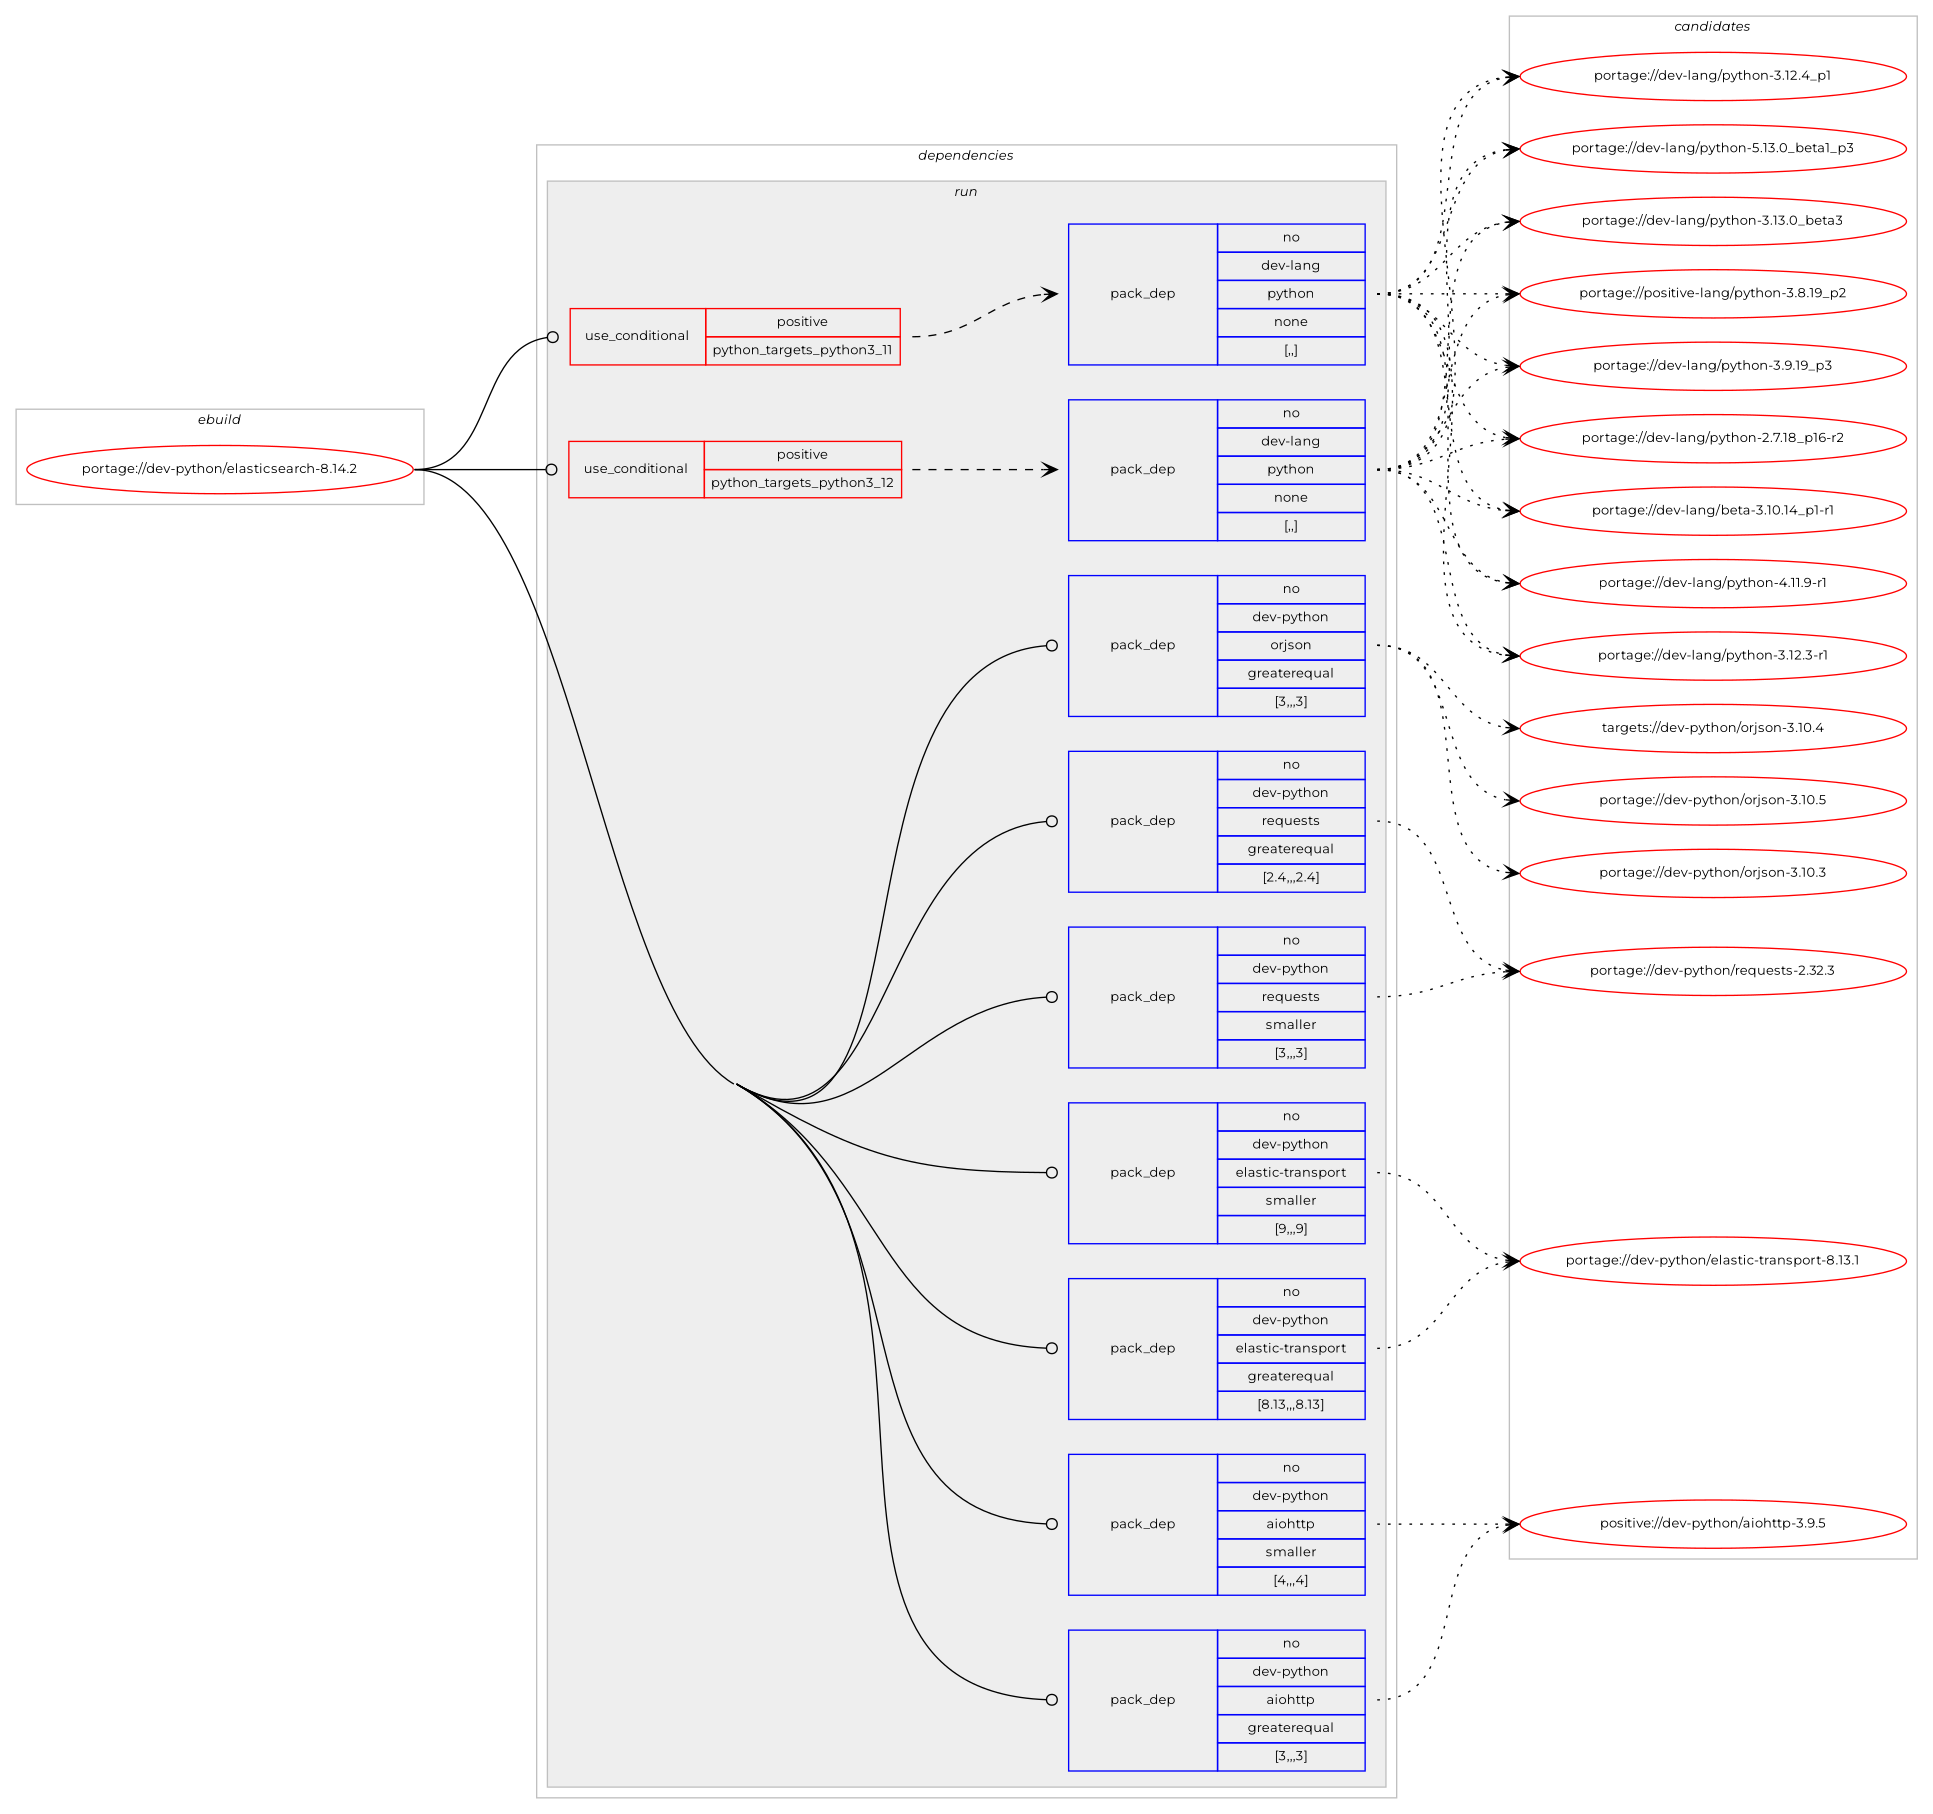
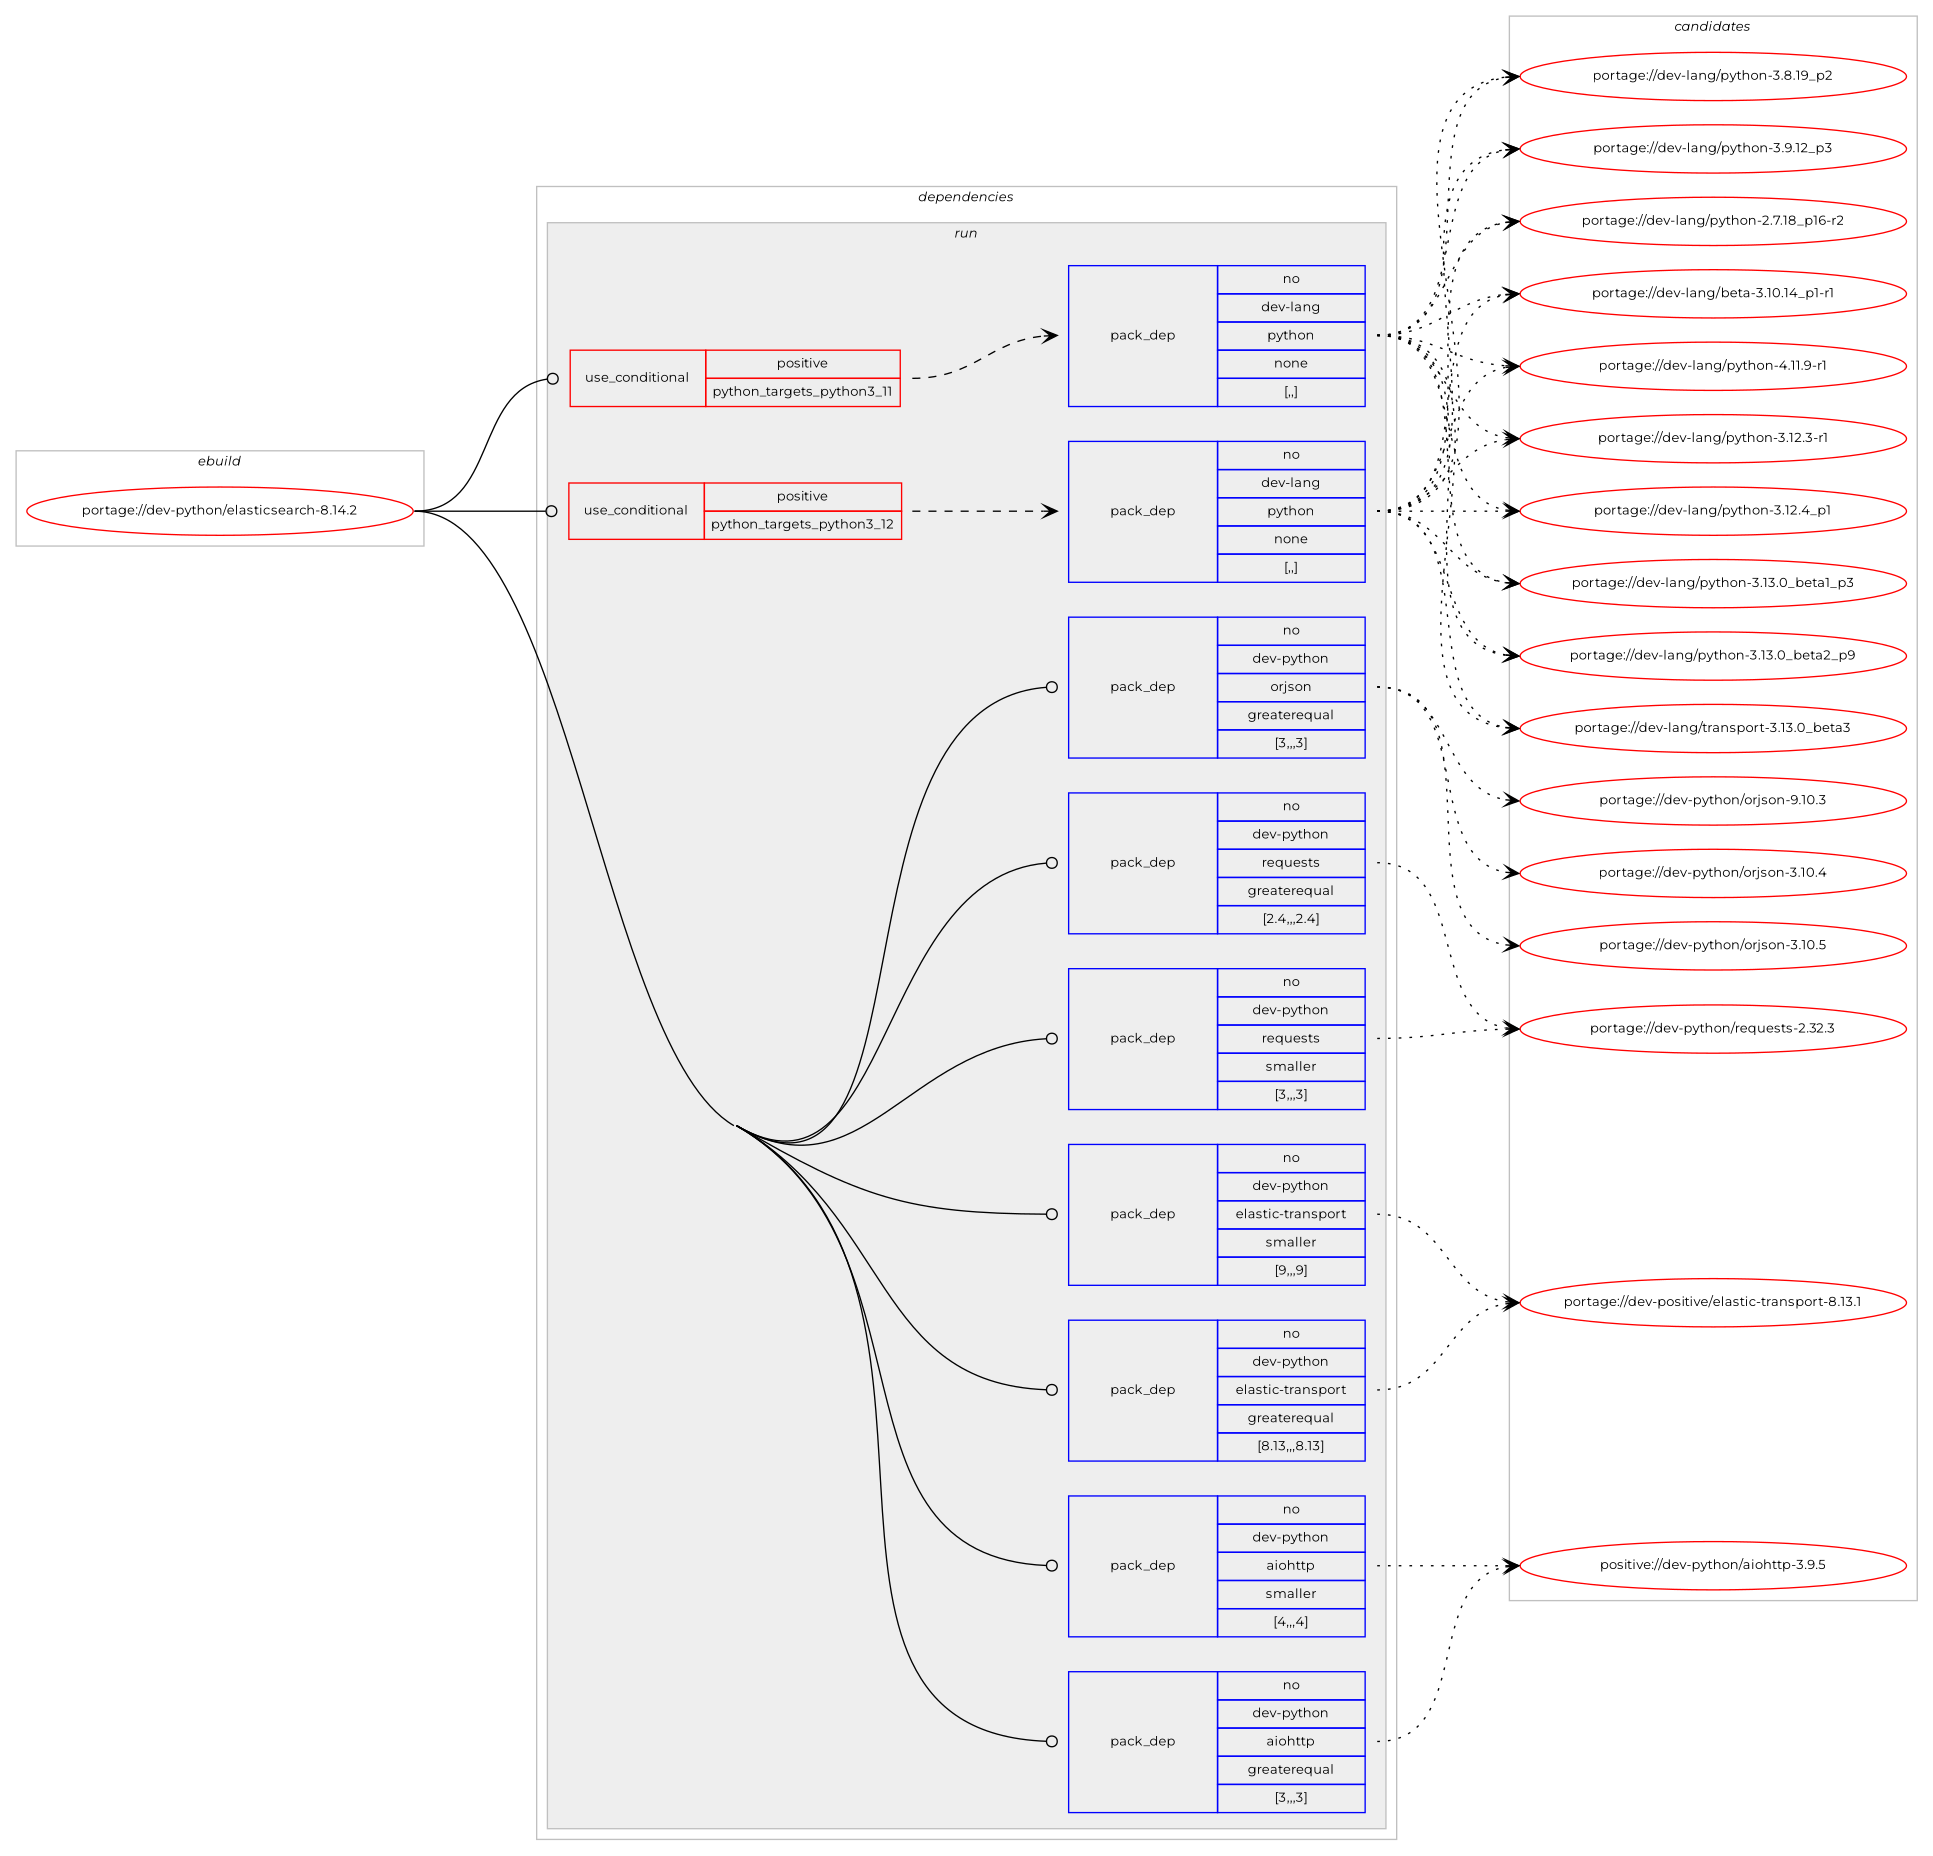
(1713, 149) -> (1713, 584)
(1713, 221) -> (1713, 729)
(1713, 294) -> (1713, 76)
(1713, 366) -> (1713, 149)
none -> (1713, 656)
(1713, 729) -> (1713, 873)
(1713, 873) -> (1713, 801)
(1713, 1261) -> (1713, 1303)
